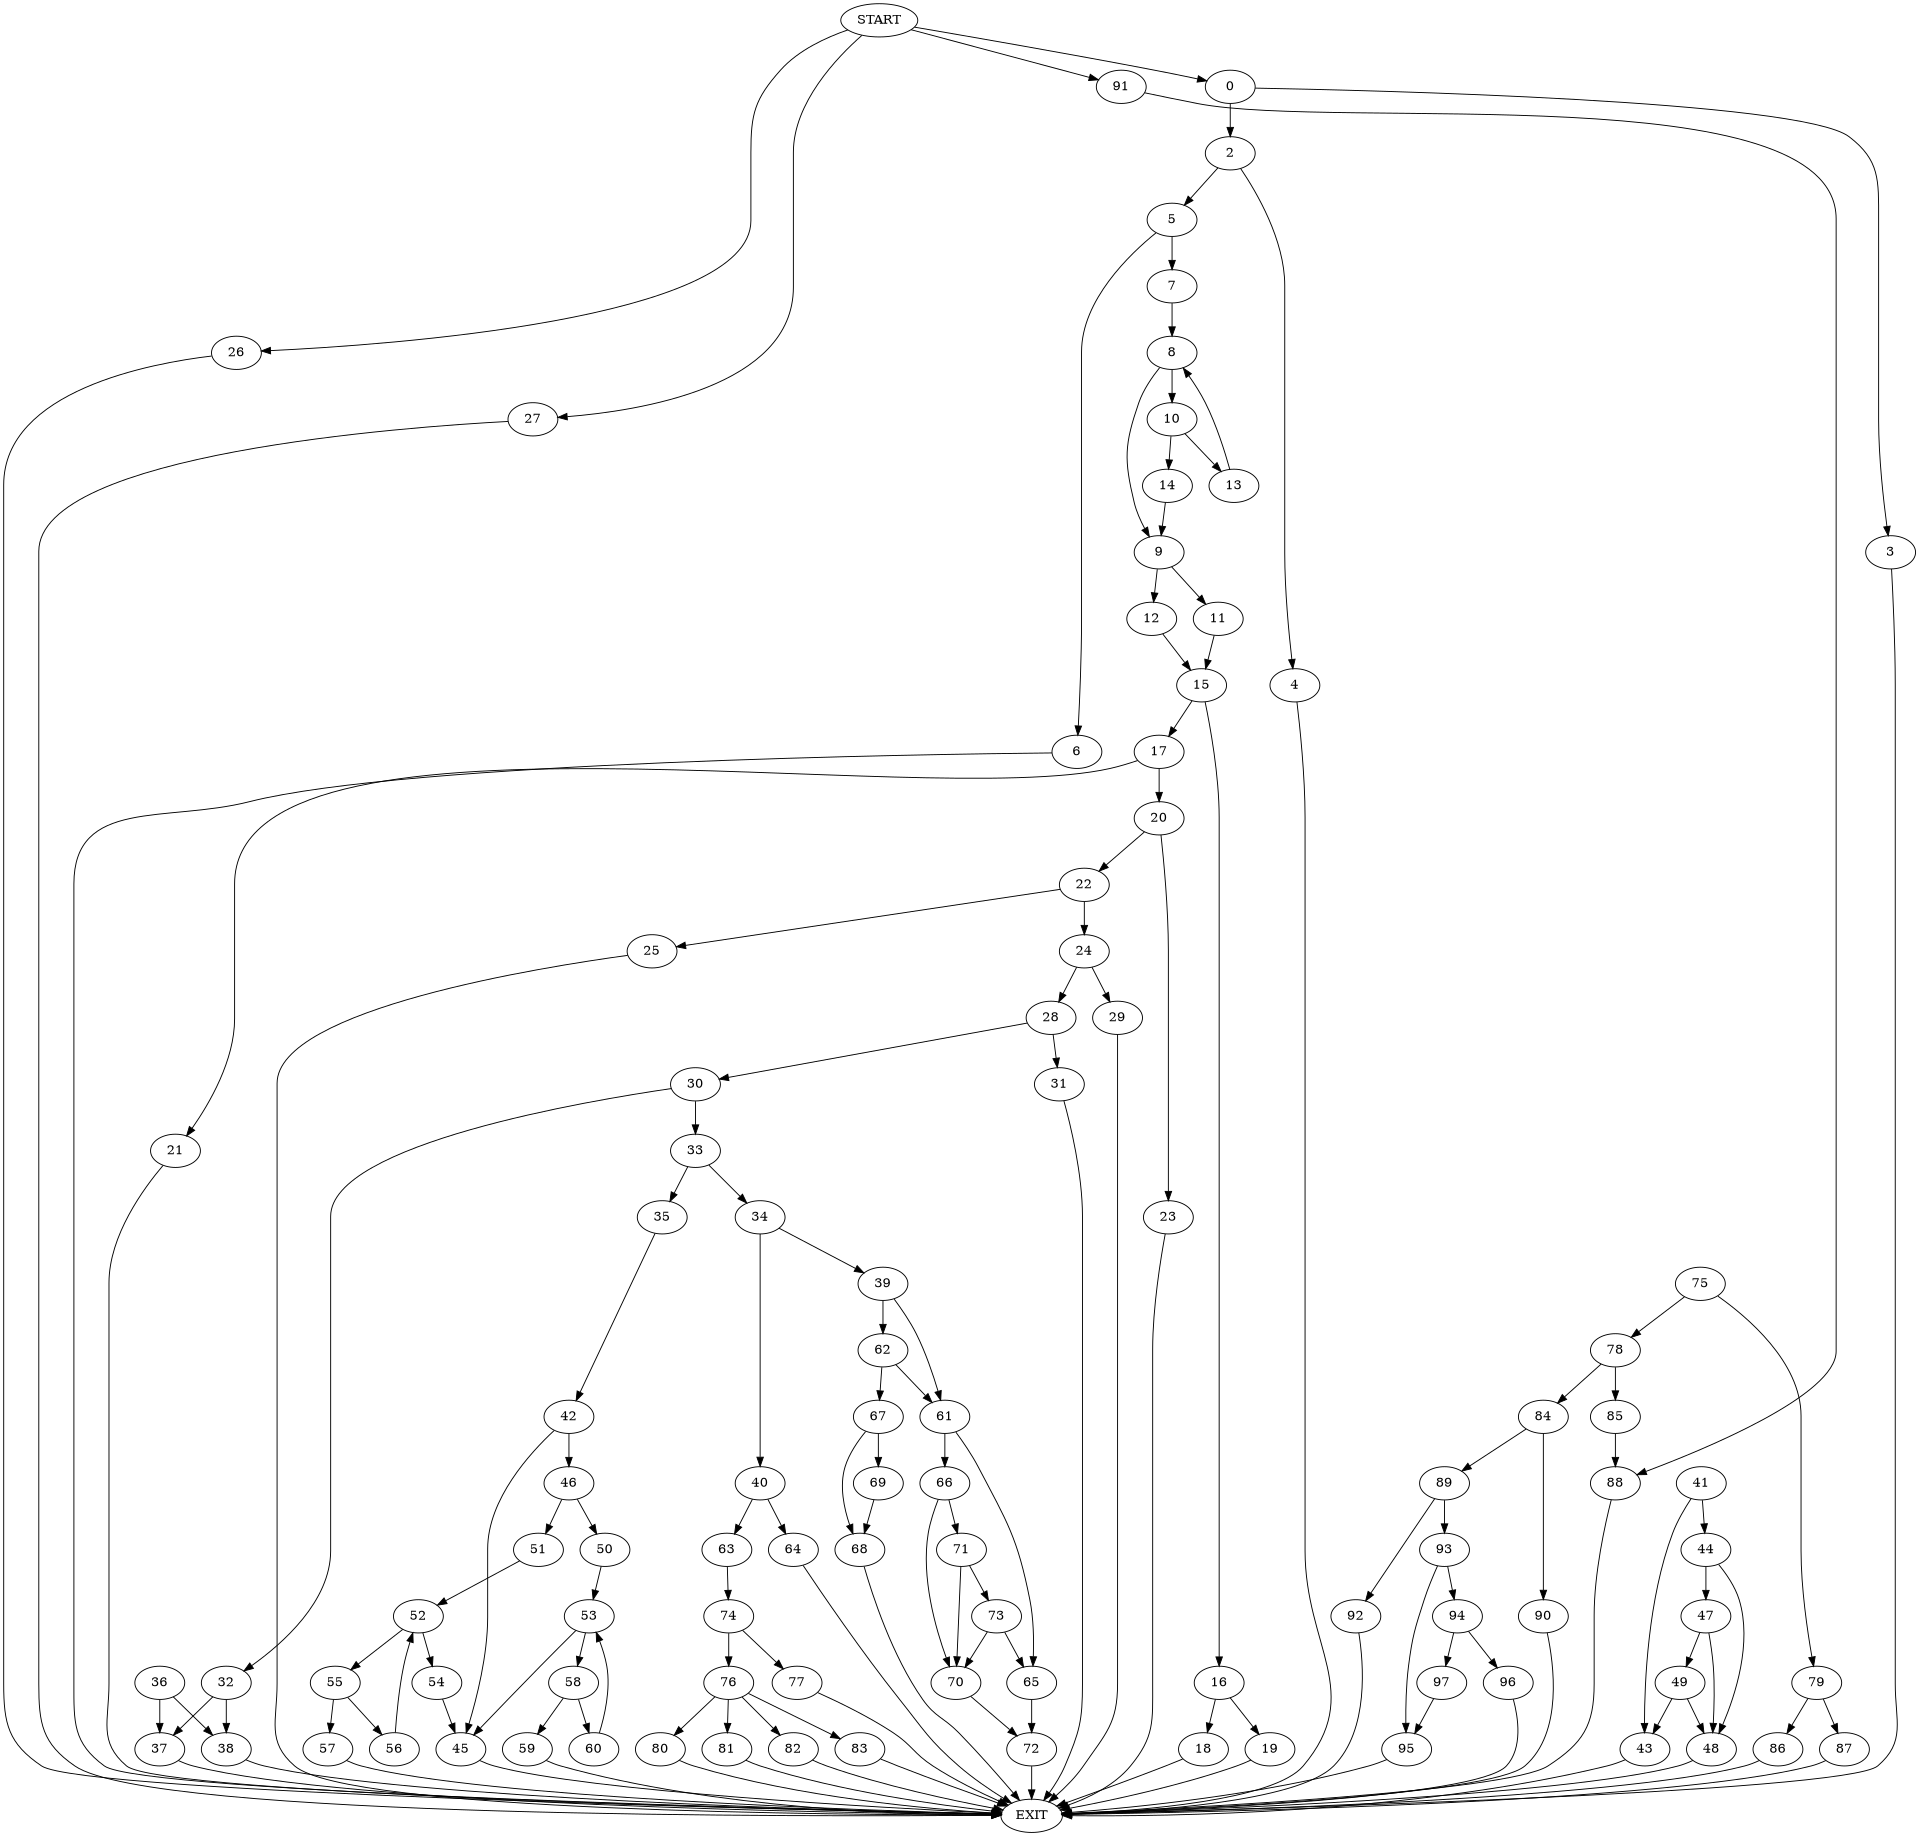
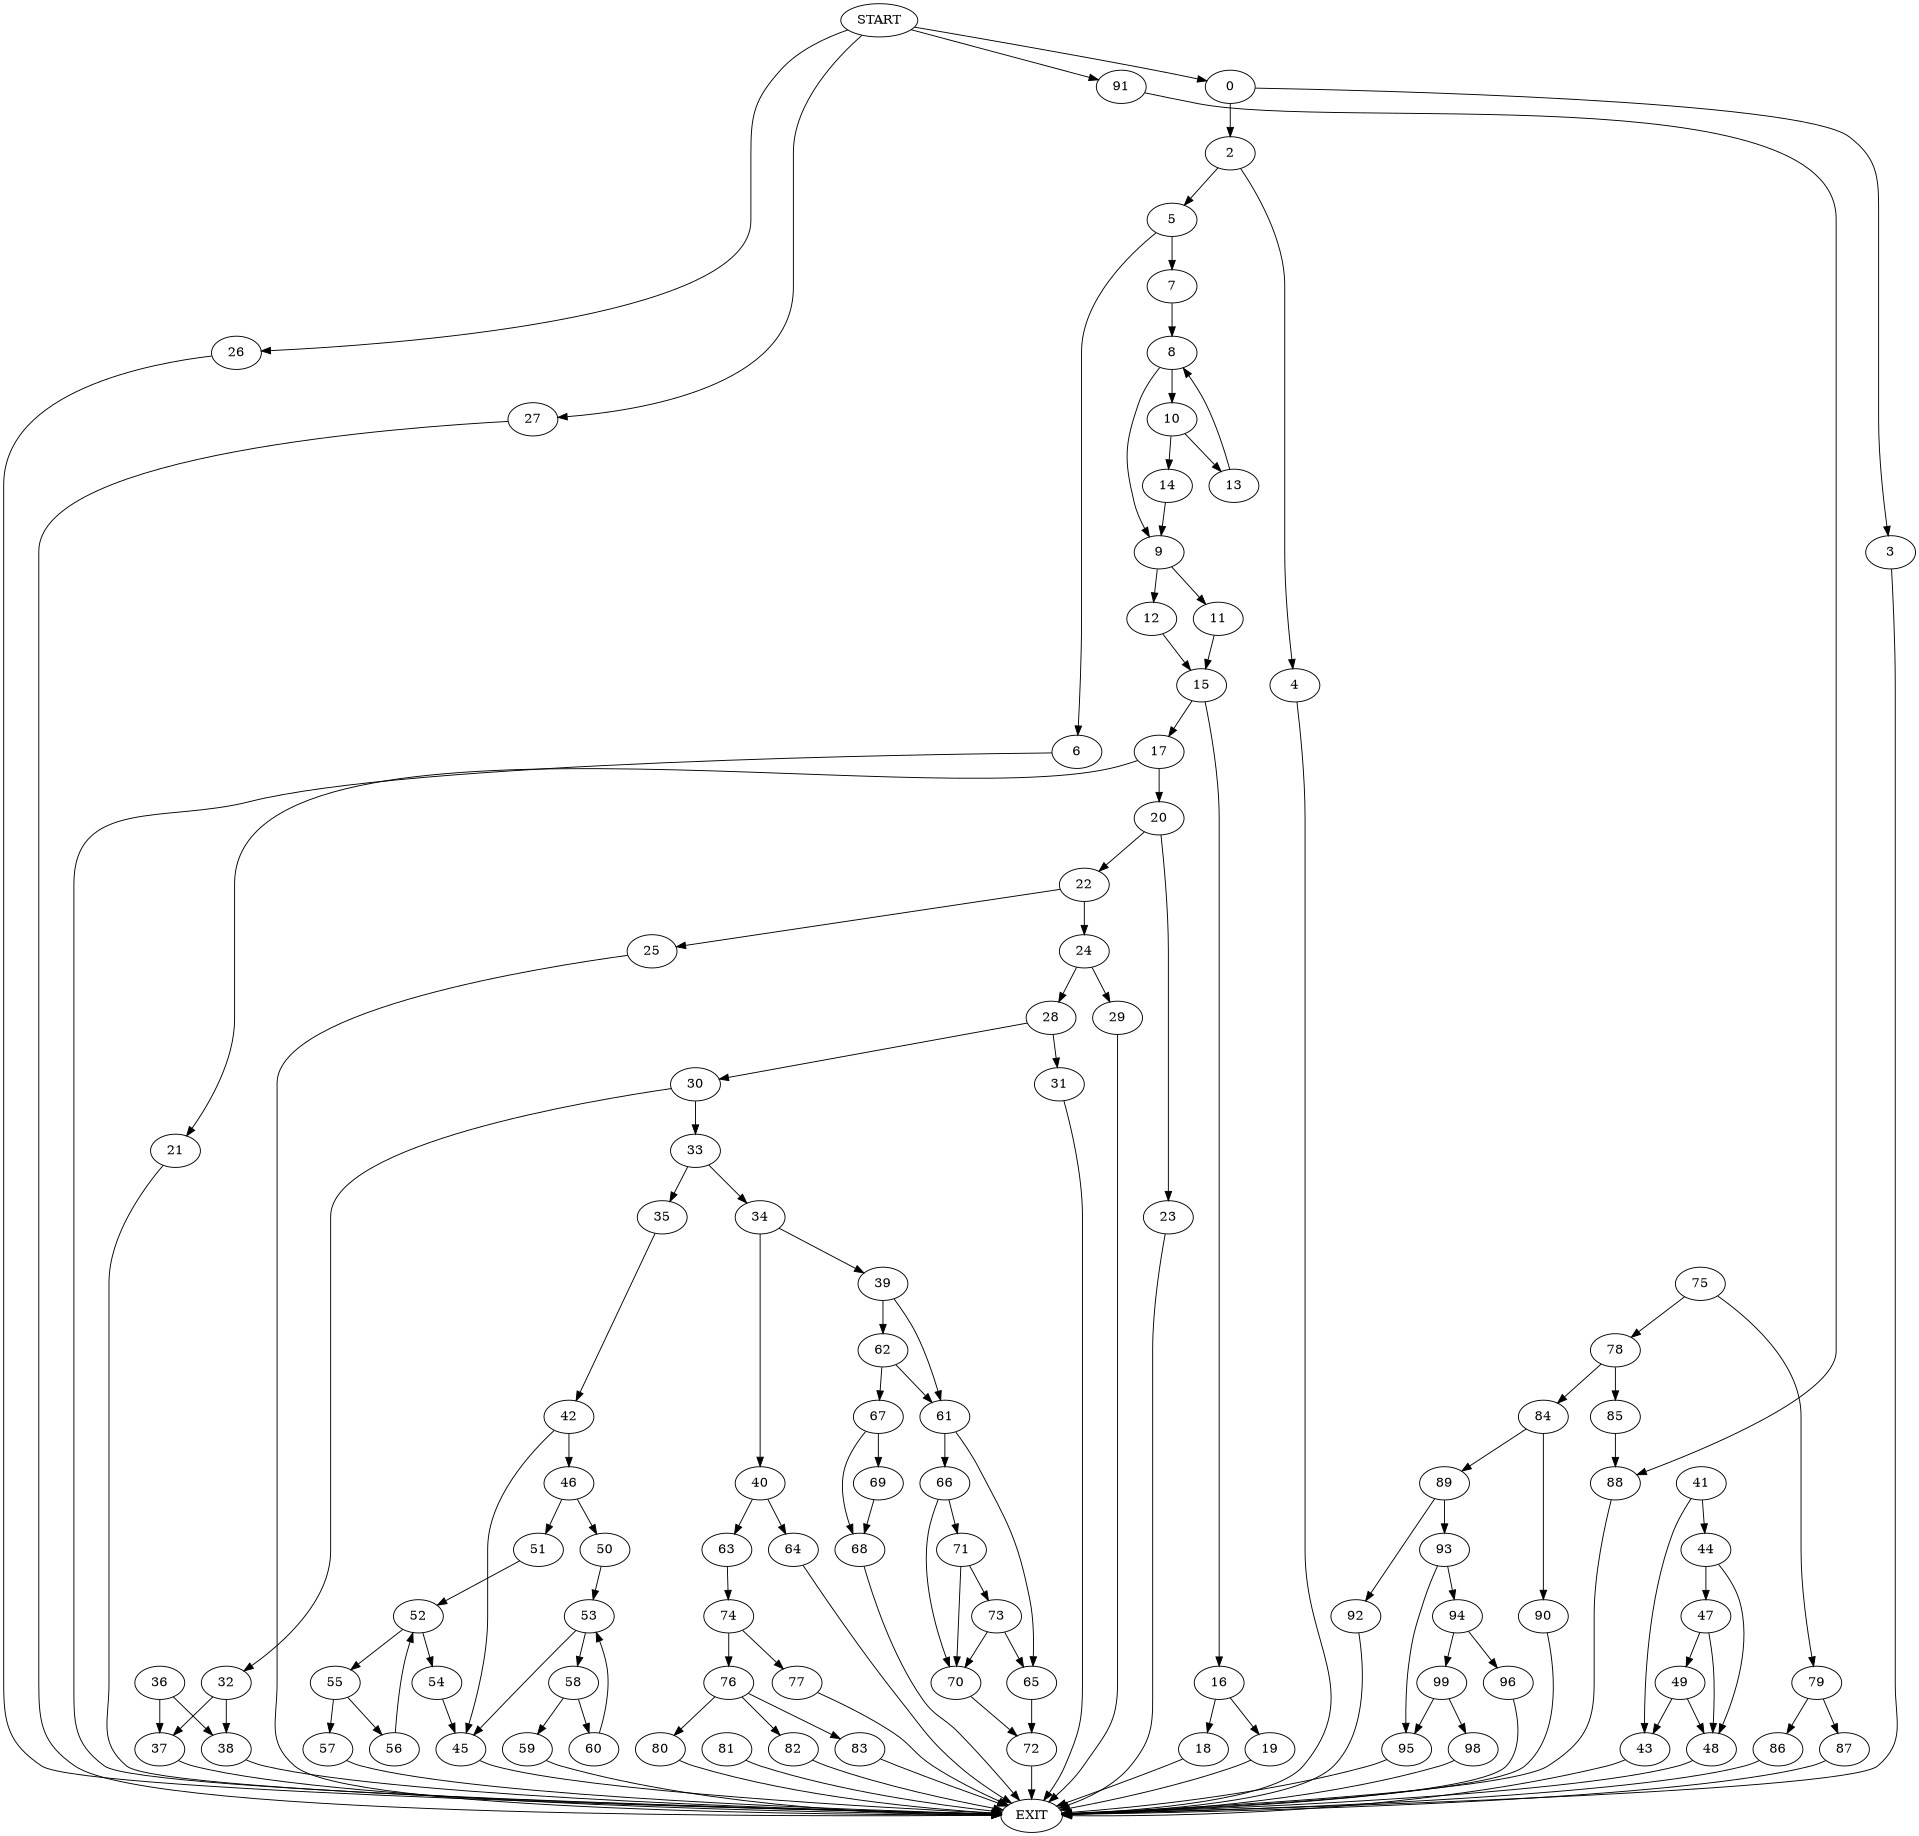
(1442, 1683) -> (1442, 1683)
(728, 1712) -> none
none -> (1473, 1749)
